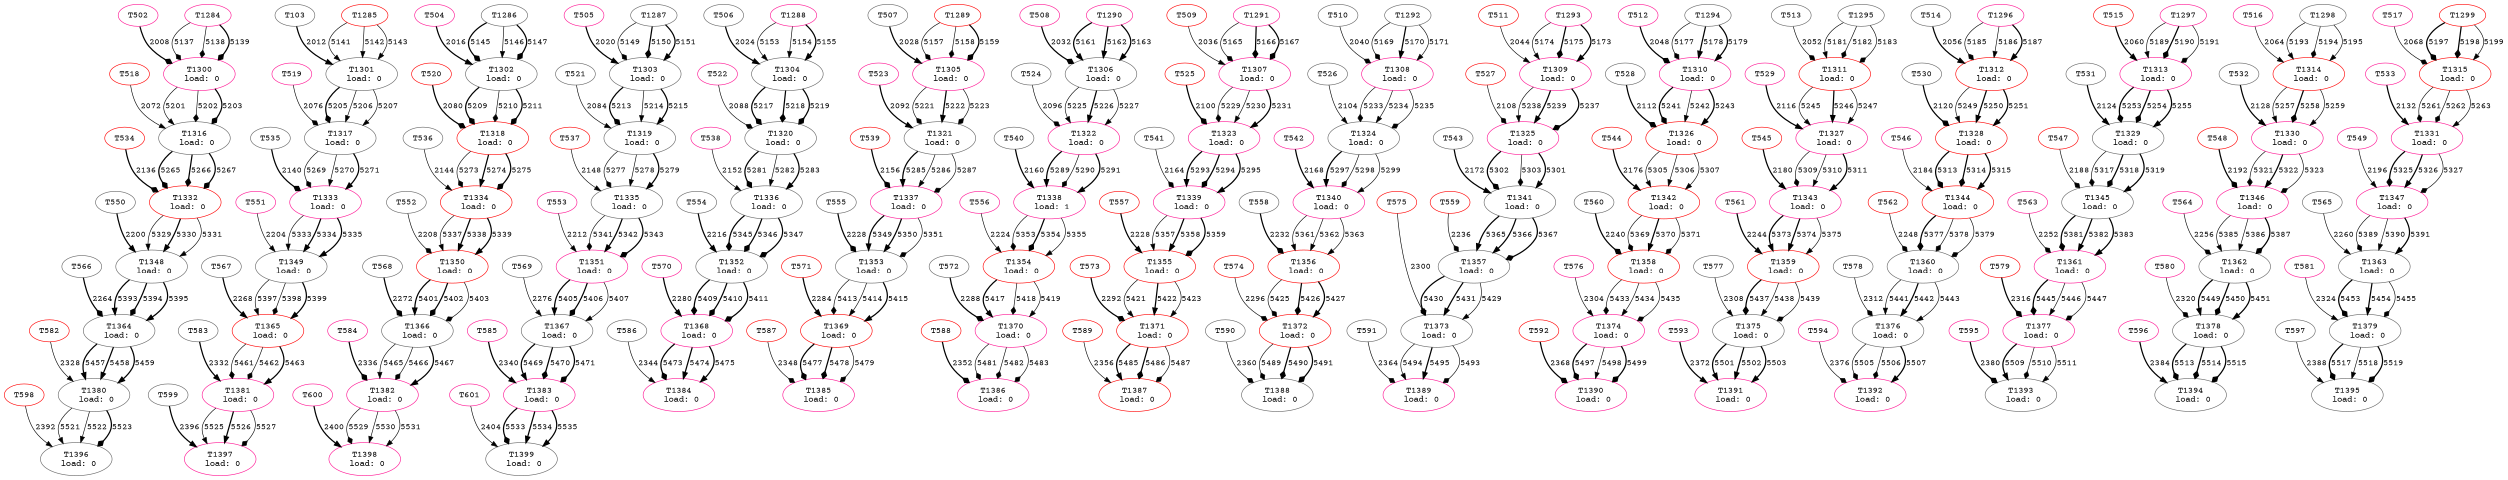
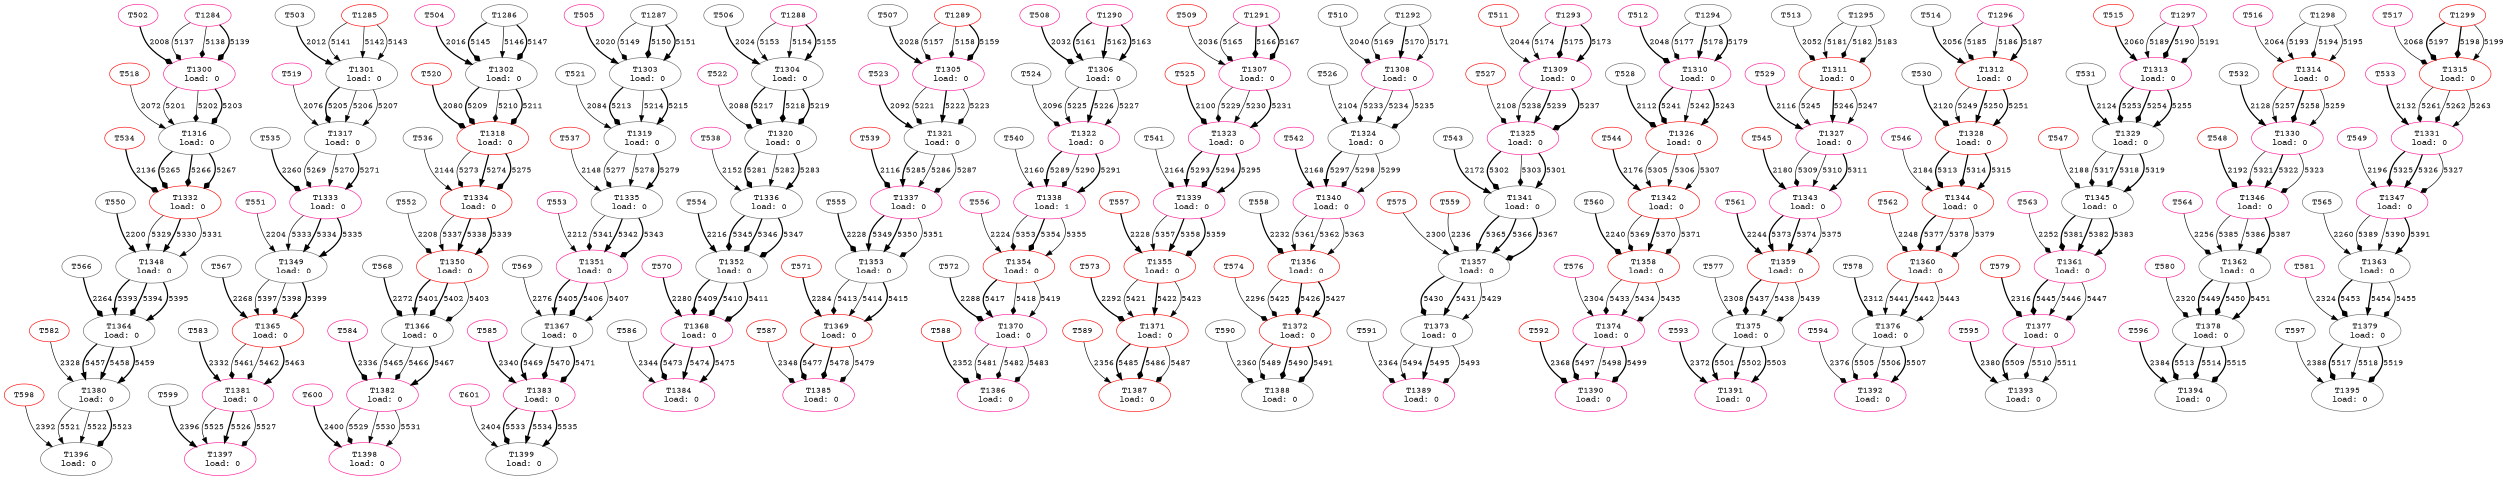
(295, 15) -> (295, 15)
(300, 105) -> (300, 105)
(1020, 167) -> (1020, 167)
(292, 170) -> (292, 170)
(890, 170) -> (890, 170)
(1405, 263) -> (1421, 235)
(1923, 267) -> (1923, 267)
(1859, 295) -> (1859, 295)
(1977, 362) -> (1977, 362)
